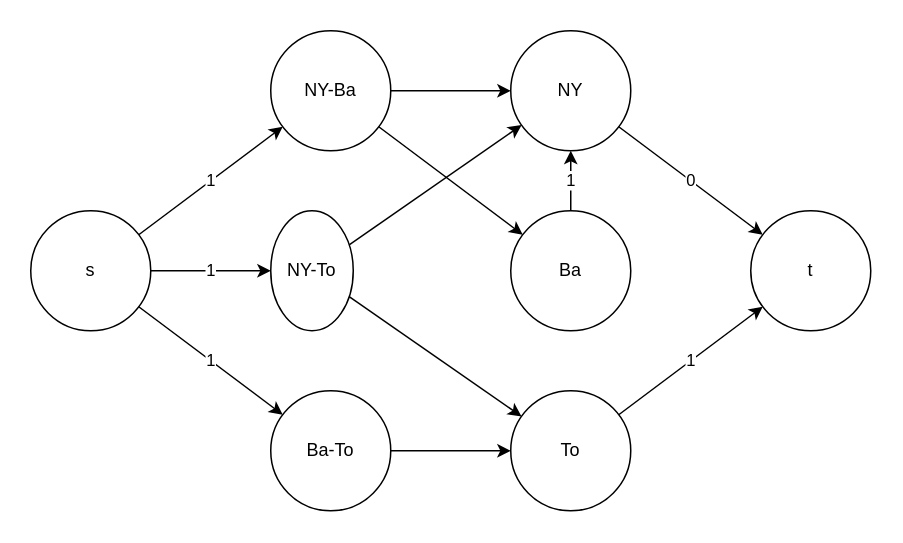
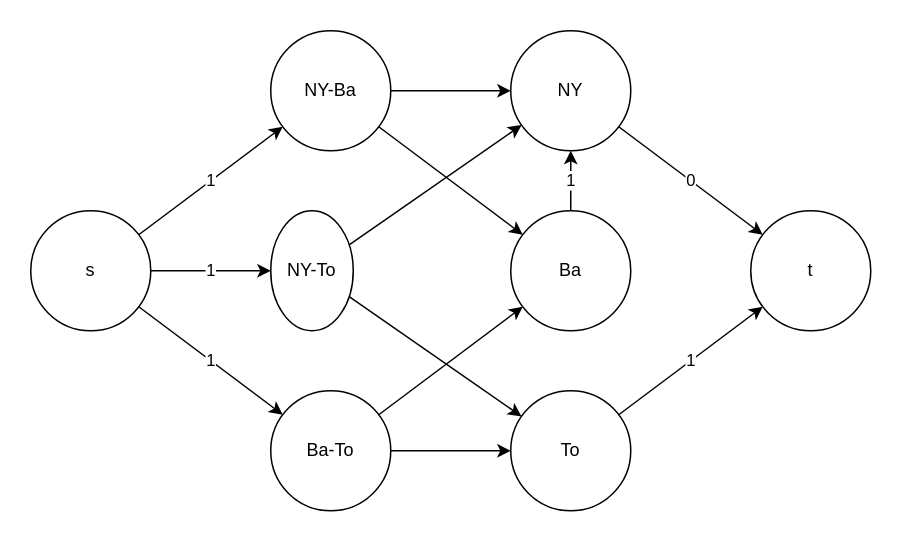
none -> (449, 362)
